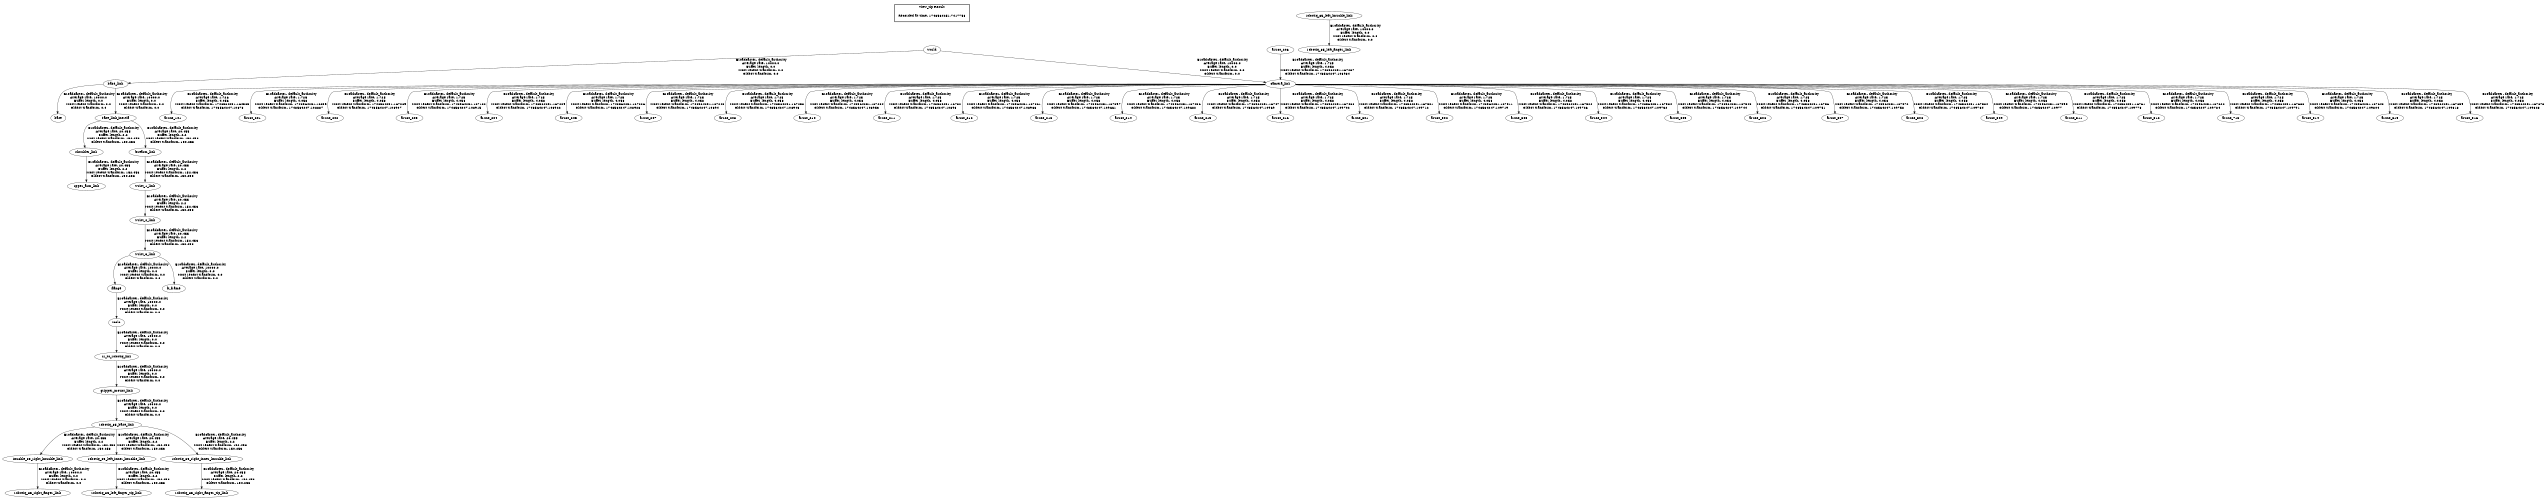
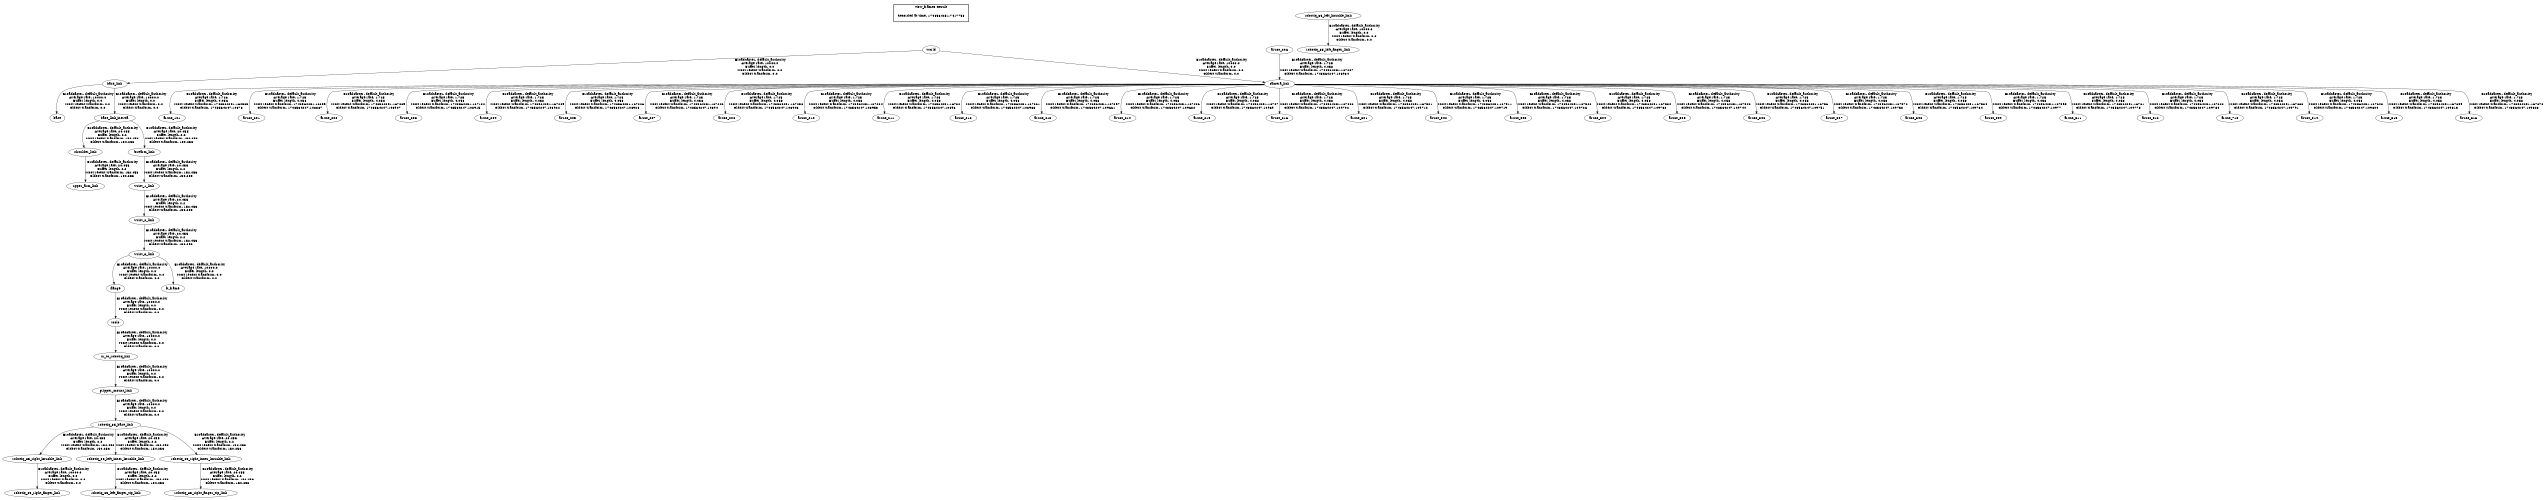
(932, 7) -> (931, 7)
(38, 459) -> (37, 459)
